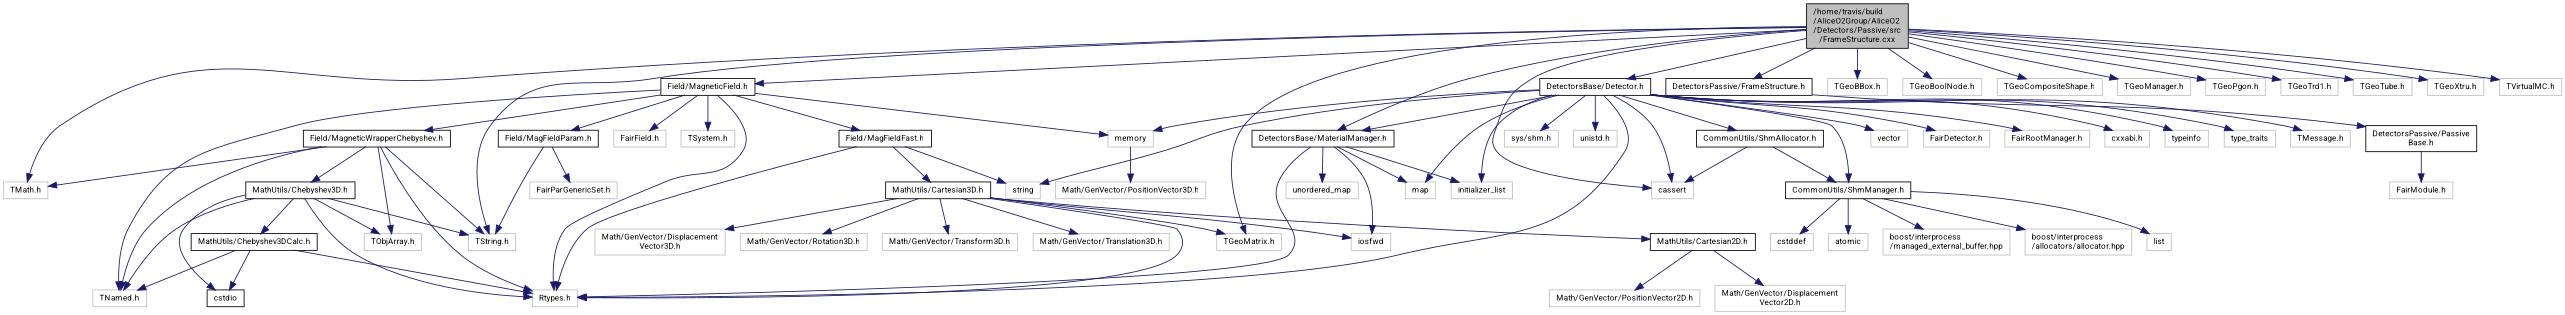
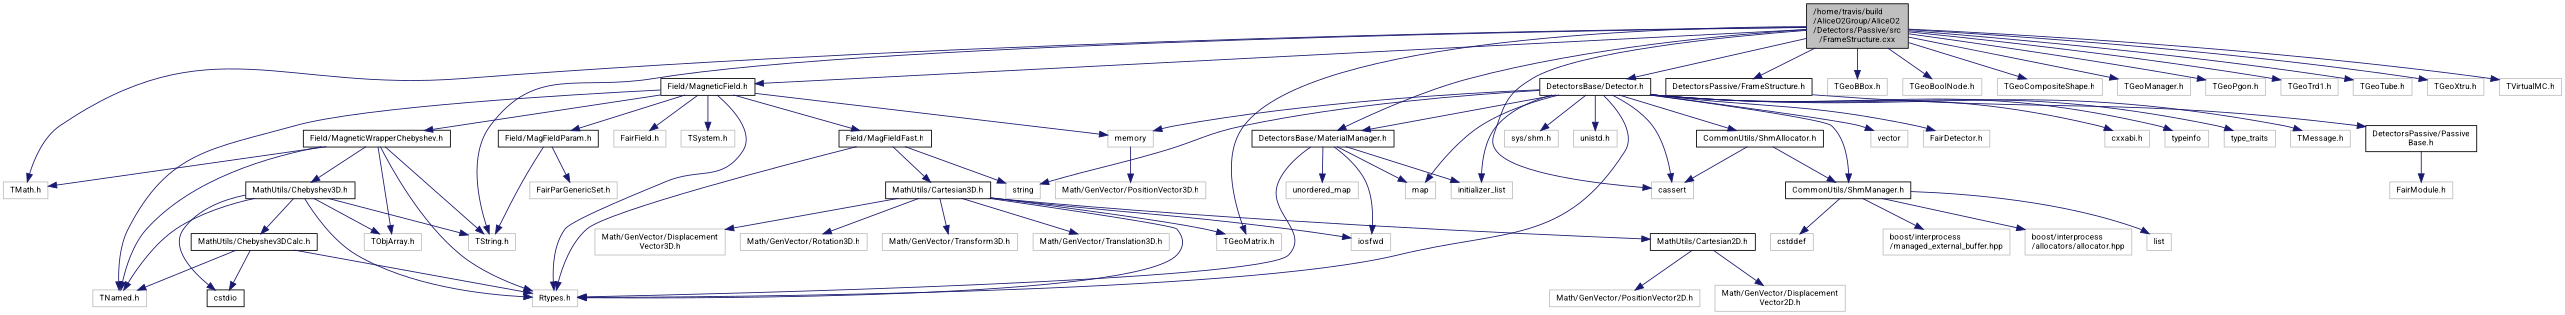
(2047, 139) -> none
(1848, 242) -> none
